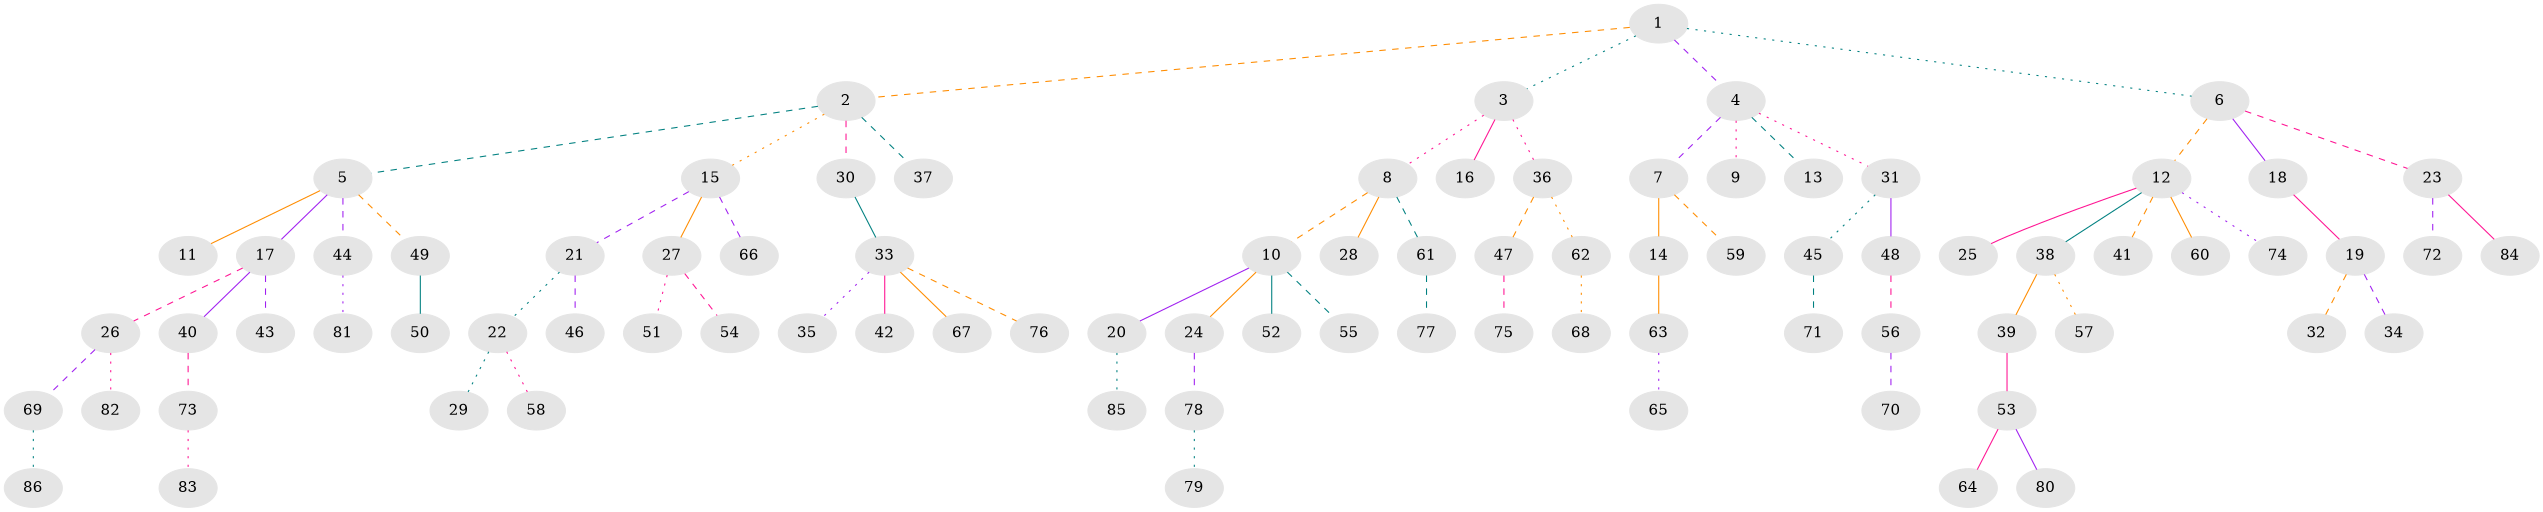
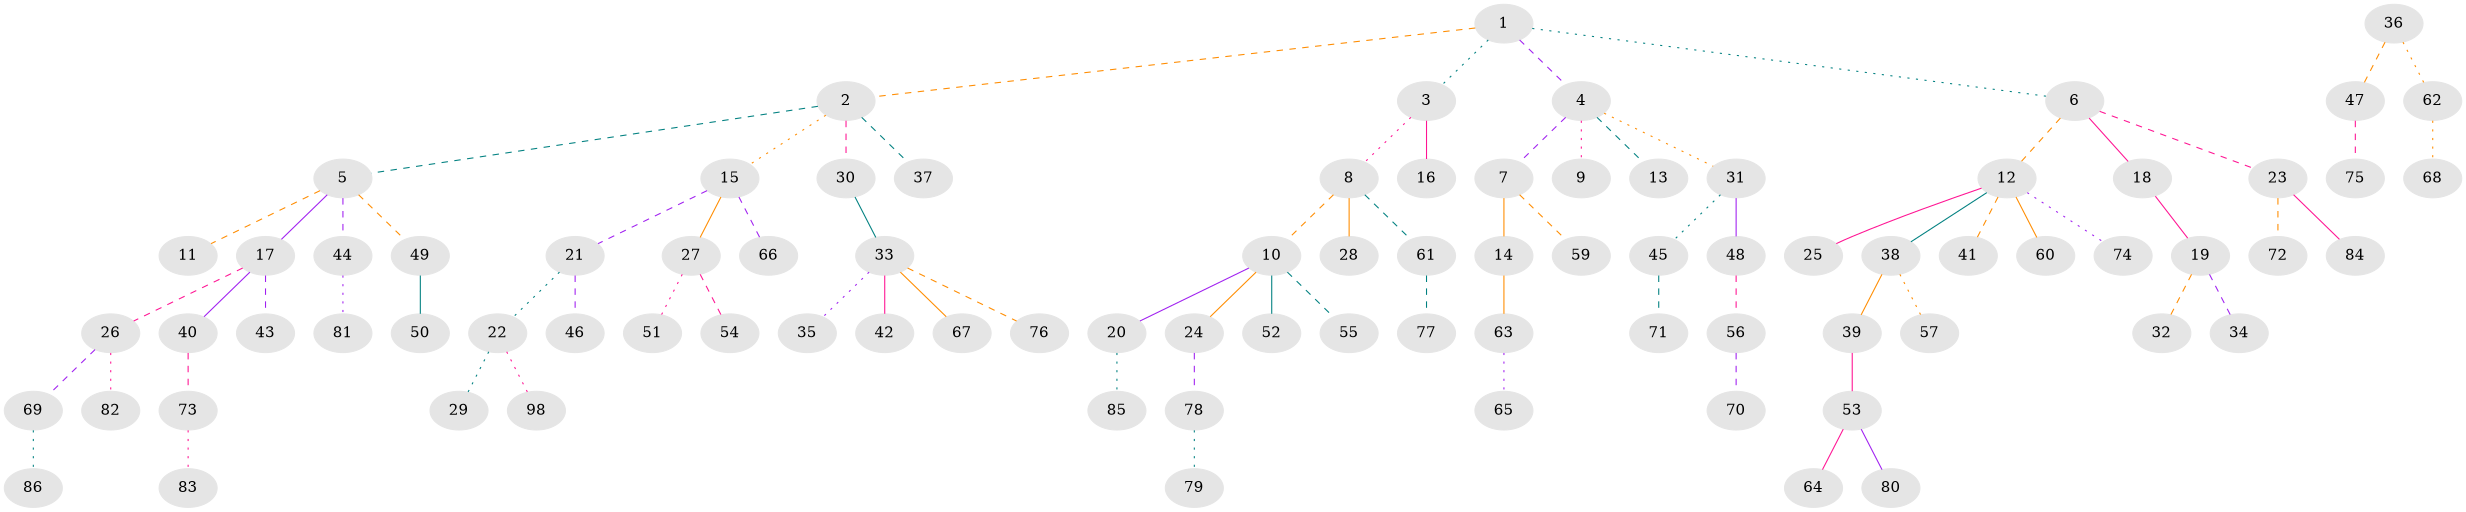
(1523, 140) -> none
(1813, 140) -> (1659, 140)
(2249, 140) -> (2109, 140)
(266, 217) -> (266, 217)
(2433, 217) -> (2278, 217)
(536, 411) -> (536, 411)
